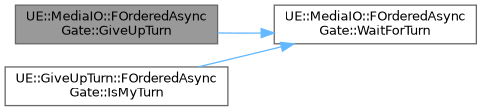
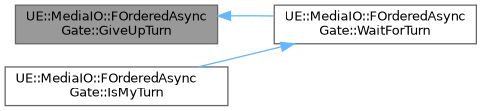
(239, 33) -> (252, 16)
(117, 86) -> (117, 86)
